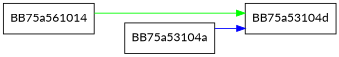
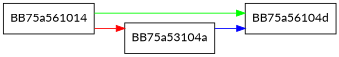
(291, 19) -> (291, 19)
none -> (105, 28)
